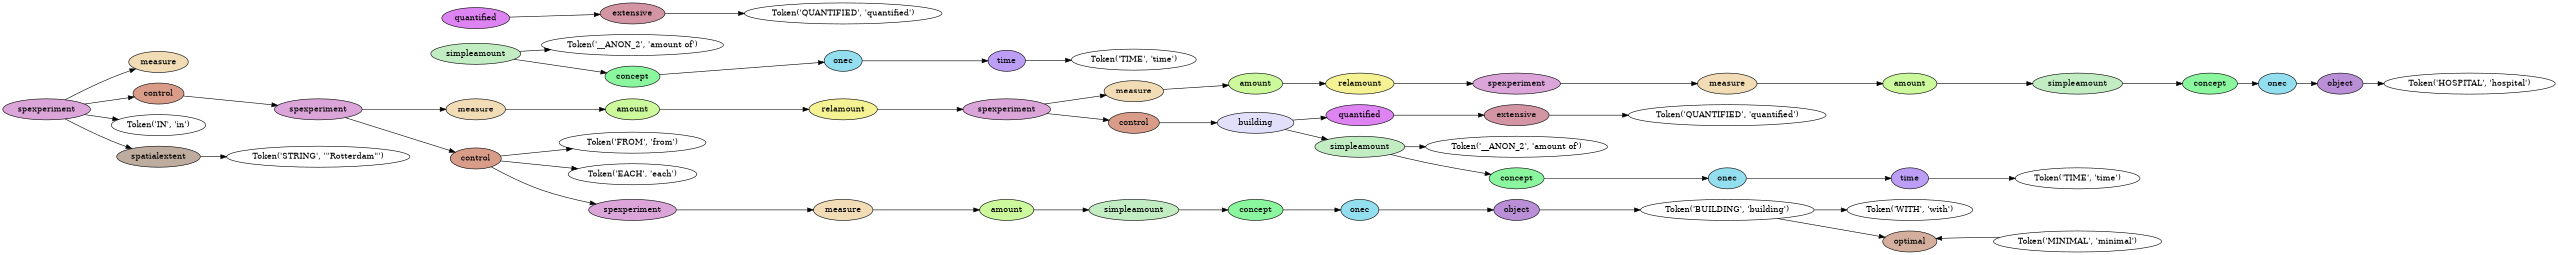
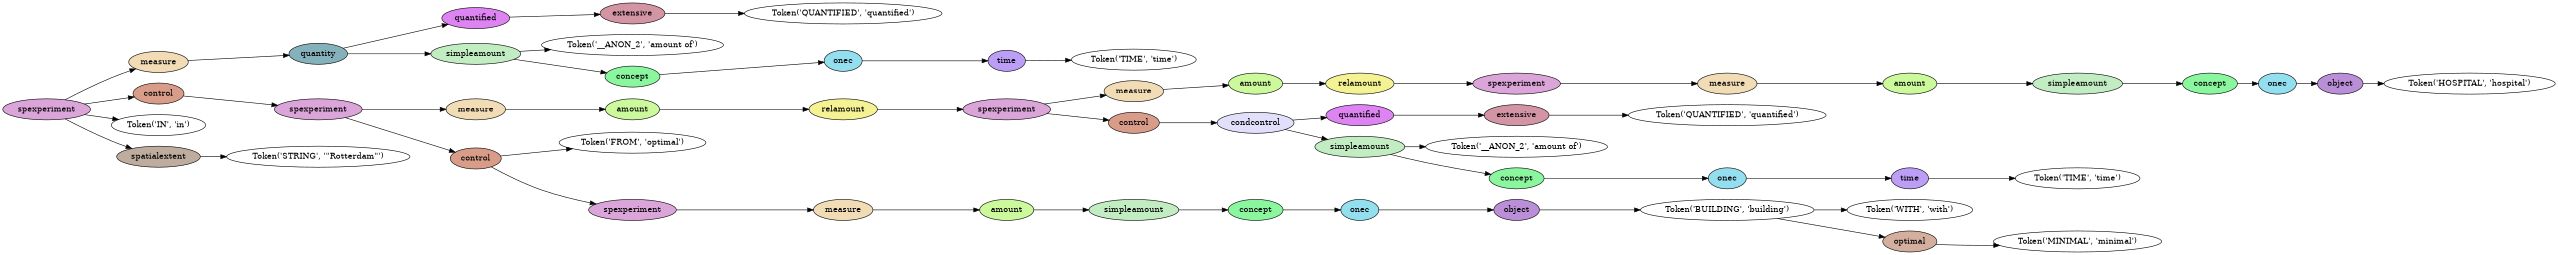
none -> (318, 54)
(1256, 123) -> (1256, 123)
(632, 143) -> (632, 143)
(632, 174) -> none
(1971, 238) -> (1965, 245)
